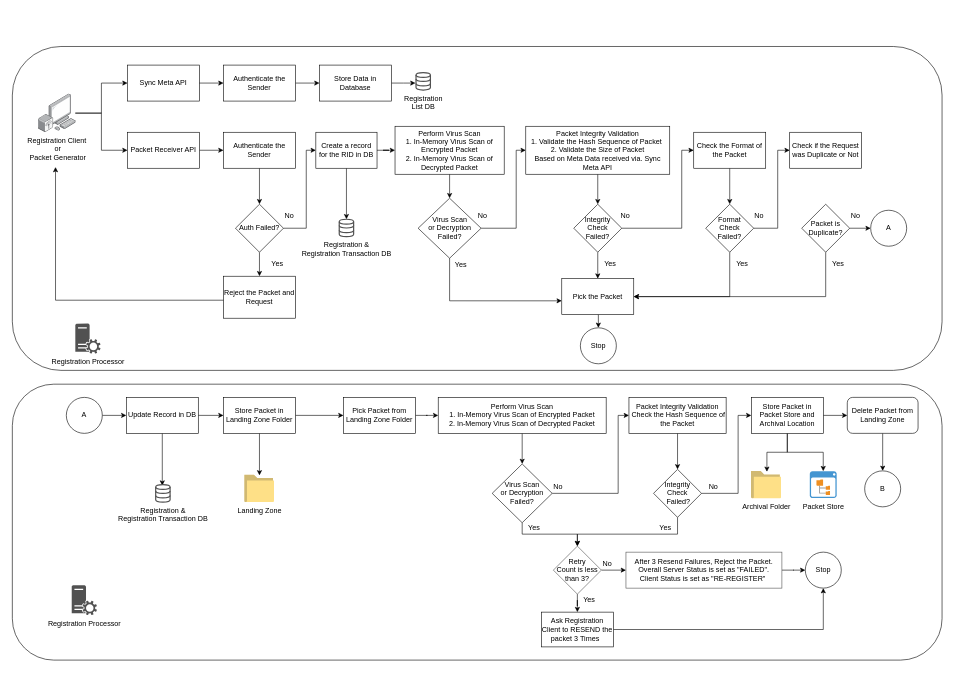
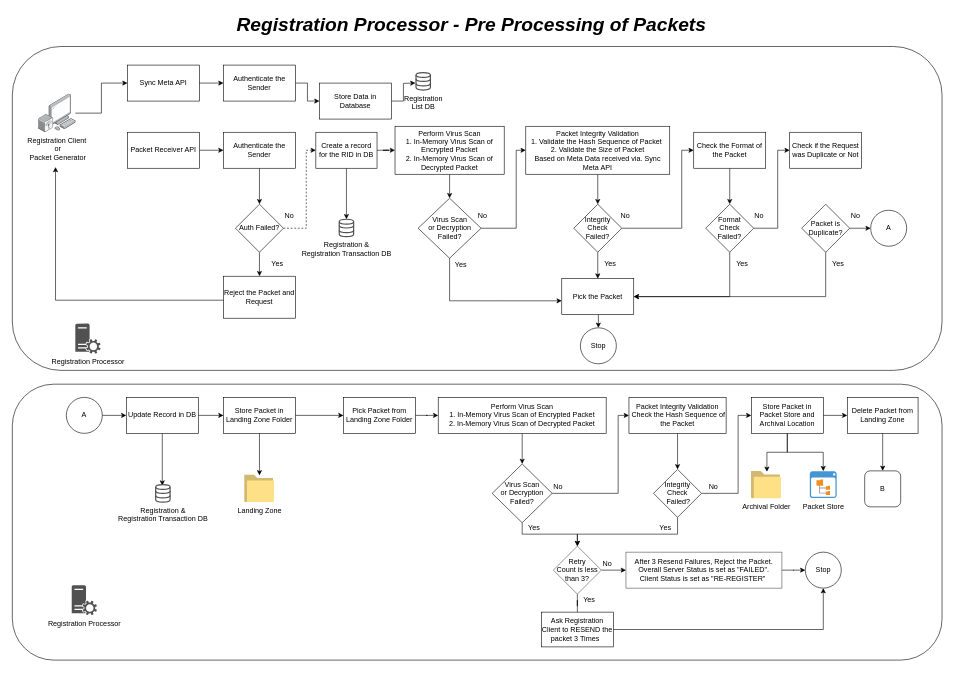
none -> (472, 24)
(356, 83) -> (356, 101)
(101, 133) -> none
(306, 198) -> (306, 198)
(883, 416) -> (883, 416)
(883, 489) -> (883, 489)
(578, 606) -> (578, 608)
